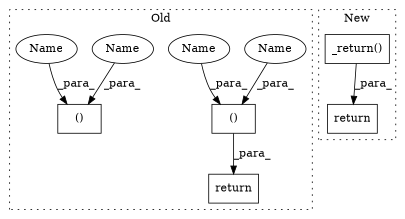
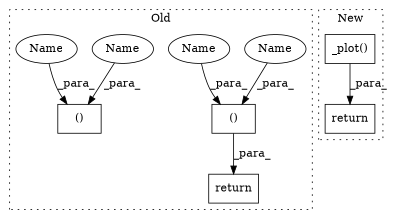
(357, 49) -> (350, 49)
